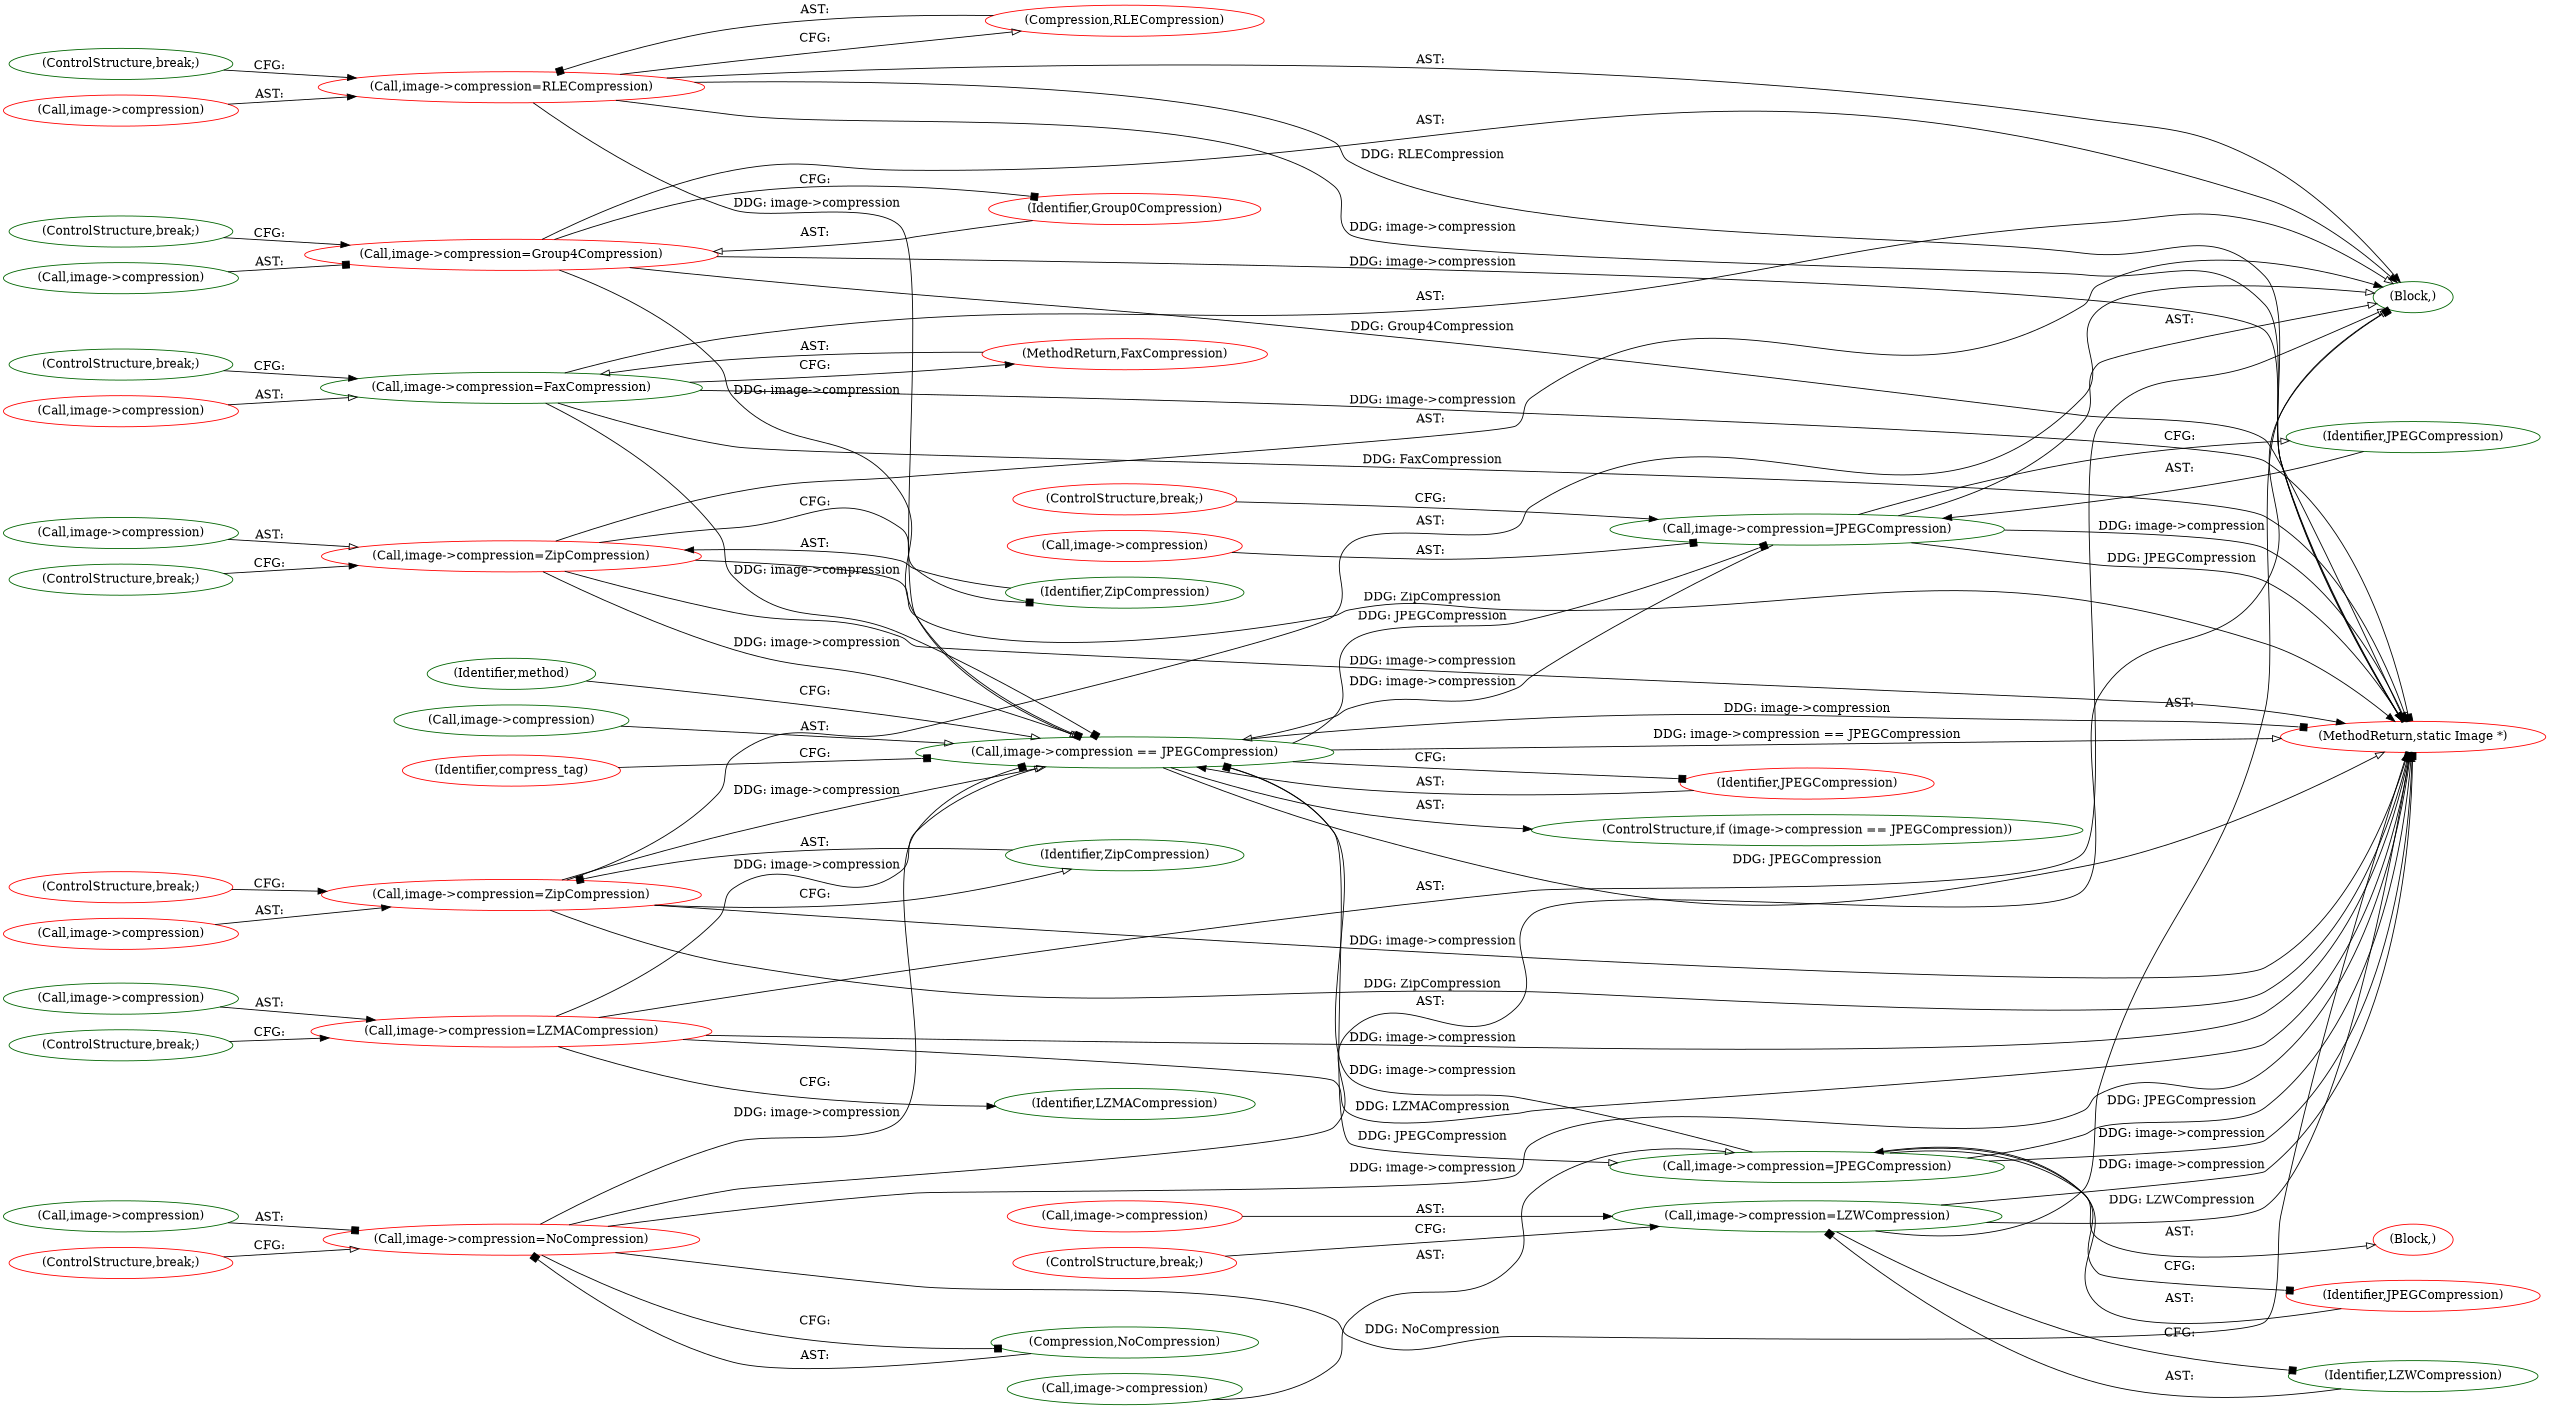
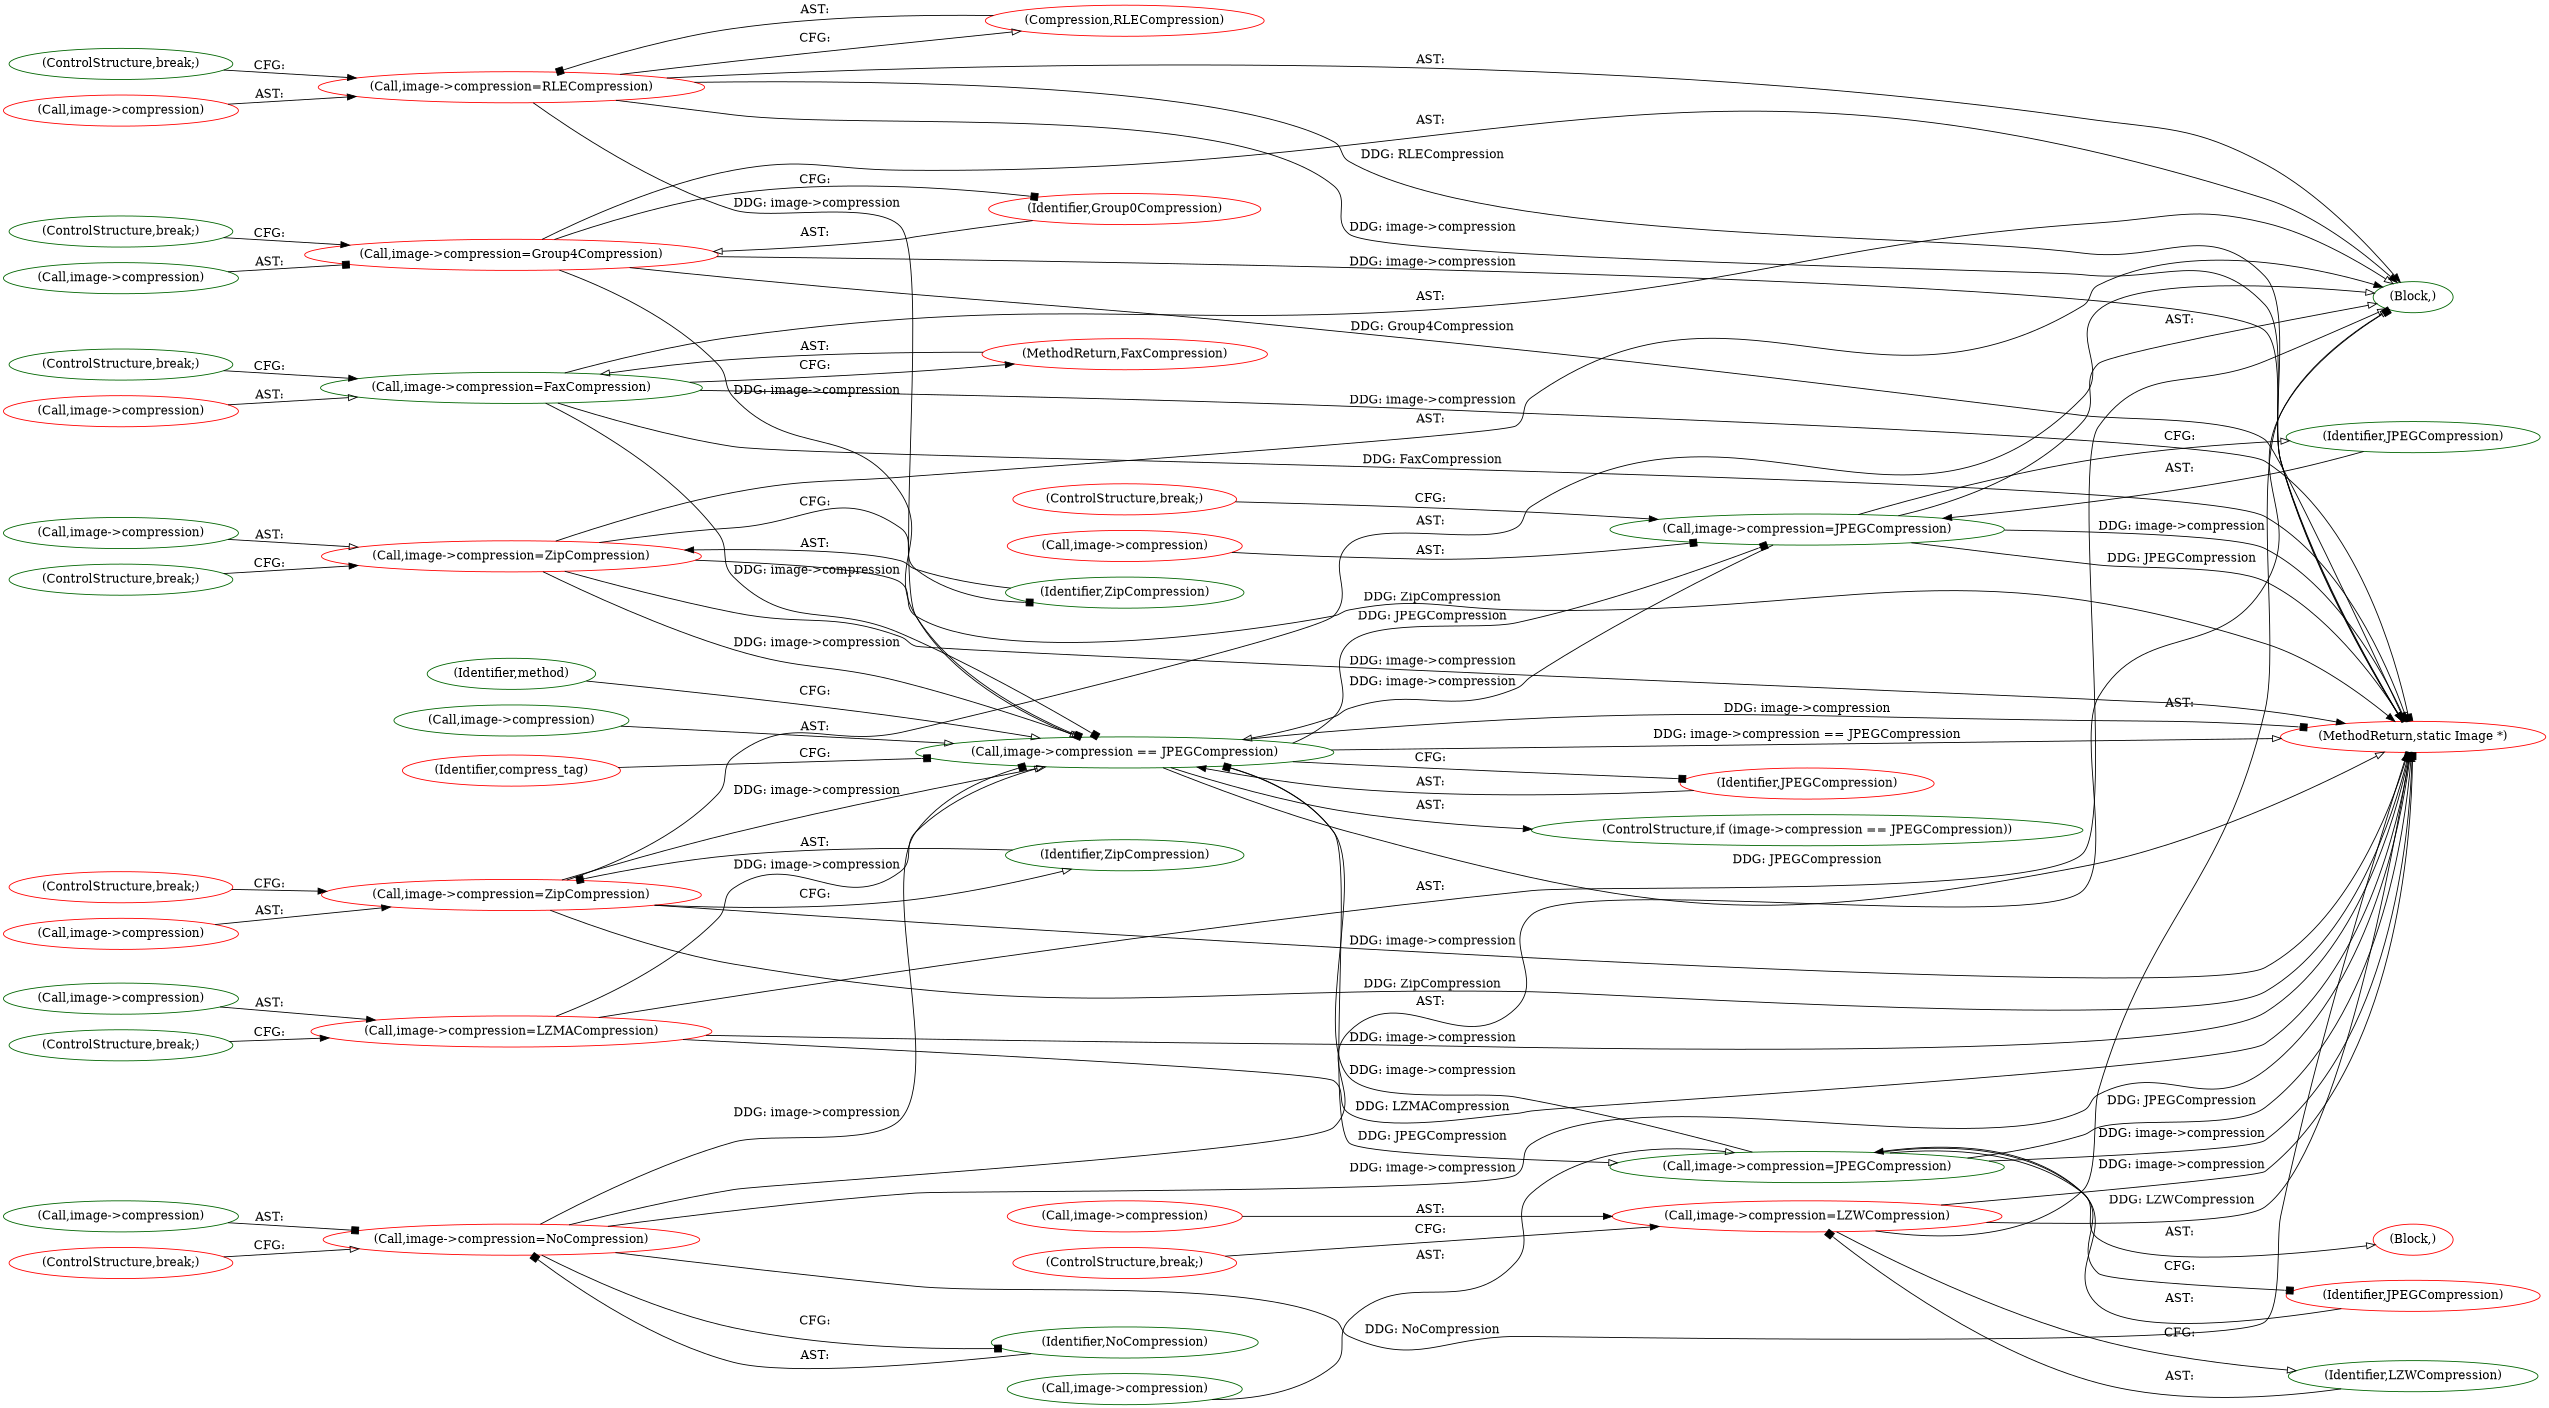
(1125, 1104) -> none
(1807, 1216) -> (1807, 1216)
(2054, 1327) -> (2054, 1327)
(1125, 1342) -> (1125, 1342)
